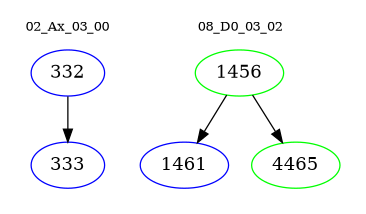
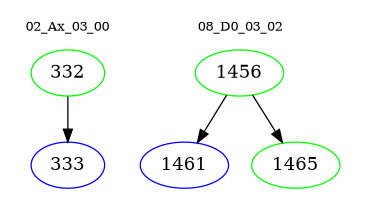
(68, 73) -> (68, 73)
(296, 165) -> (296, 165)
